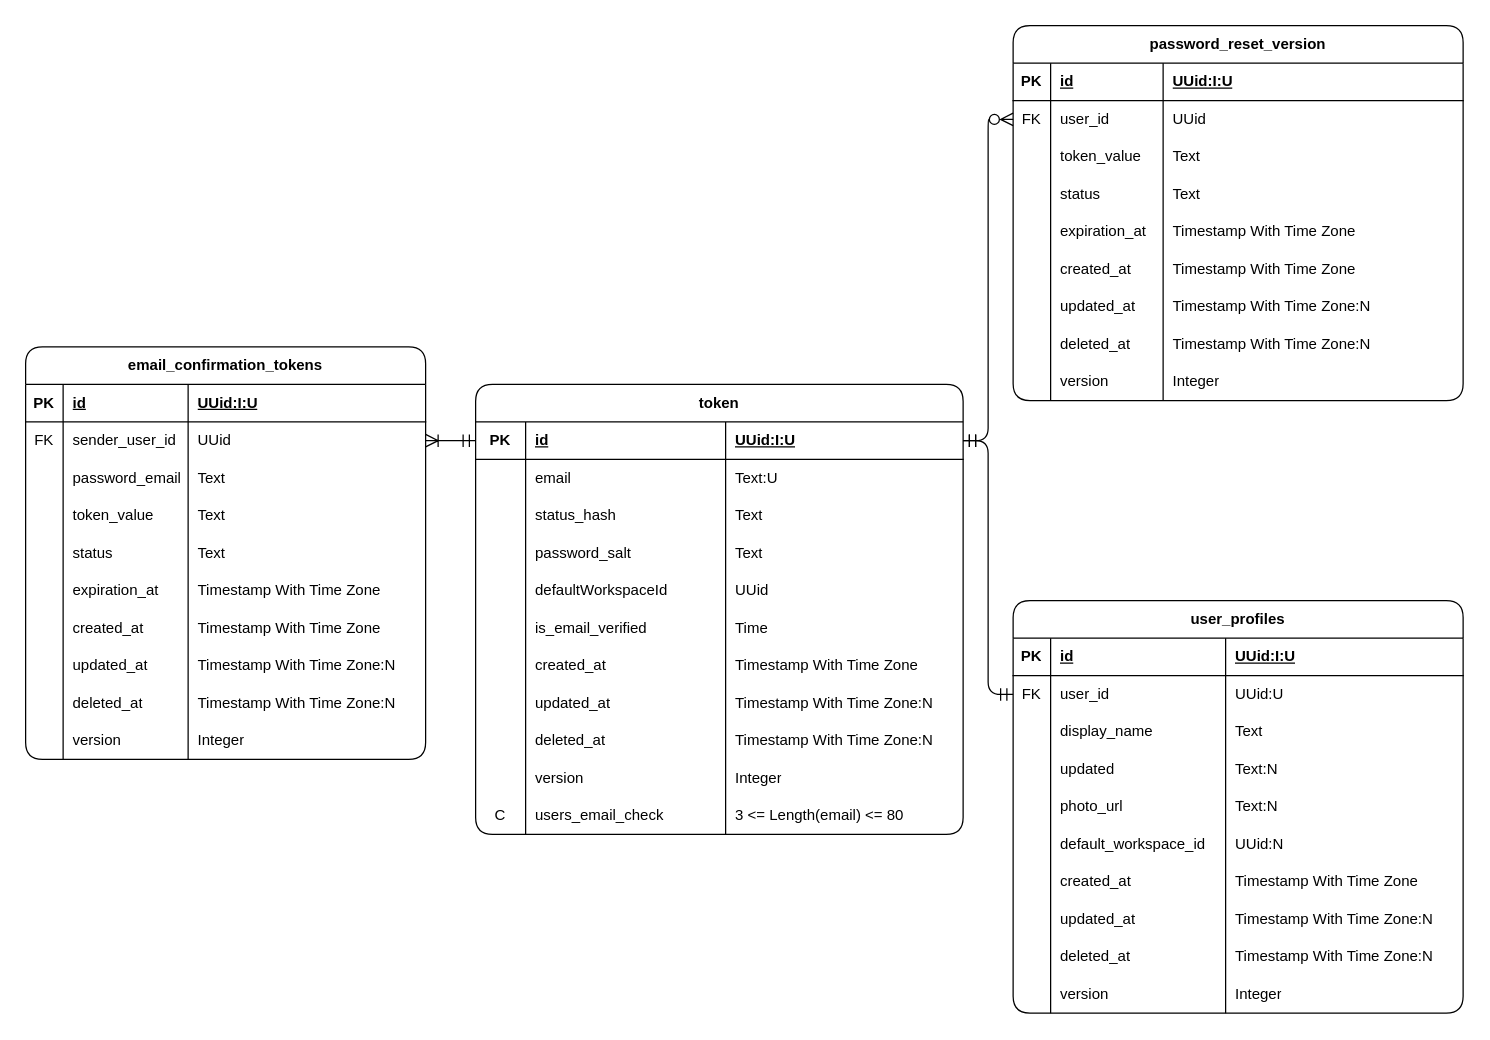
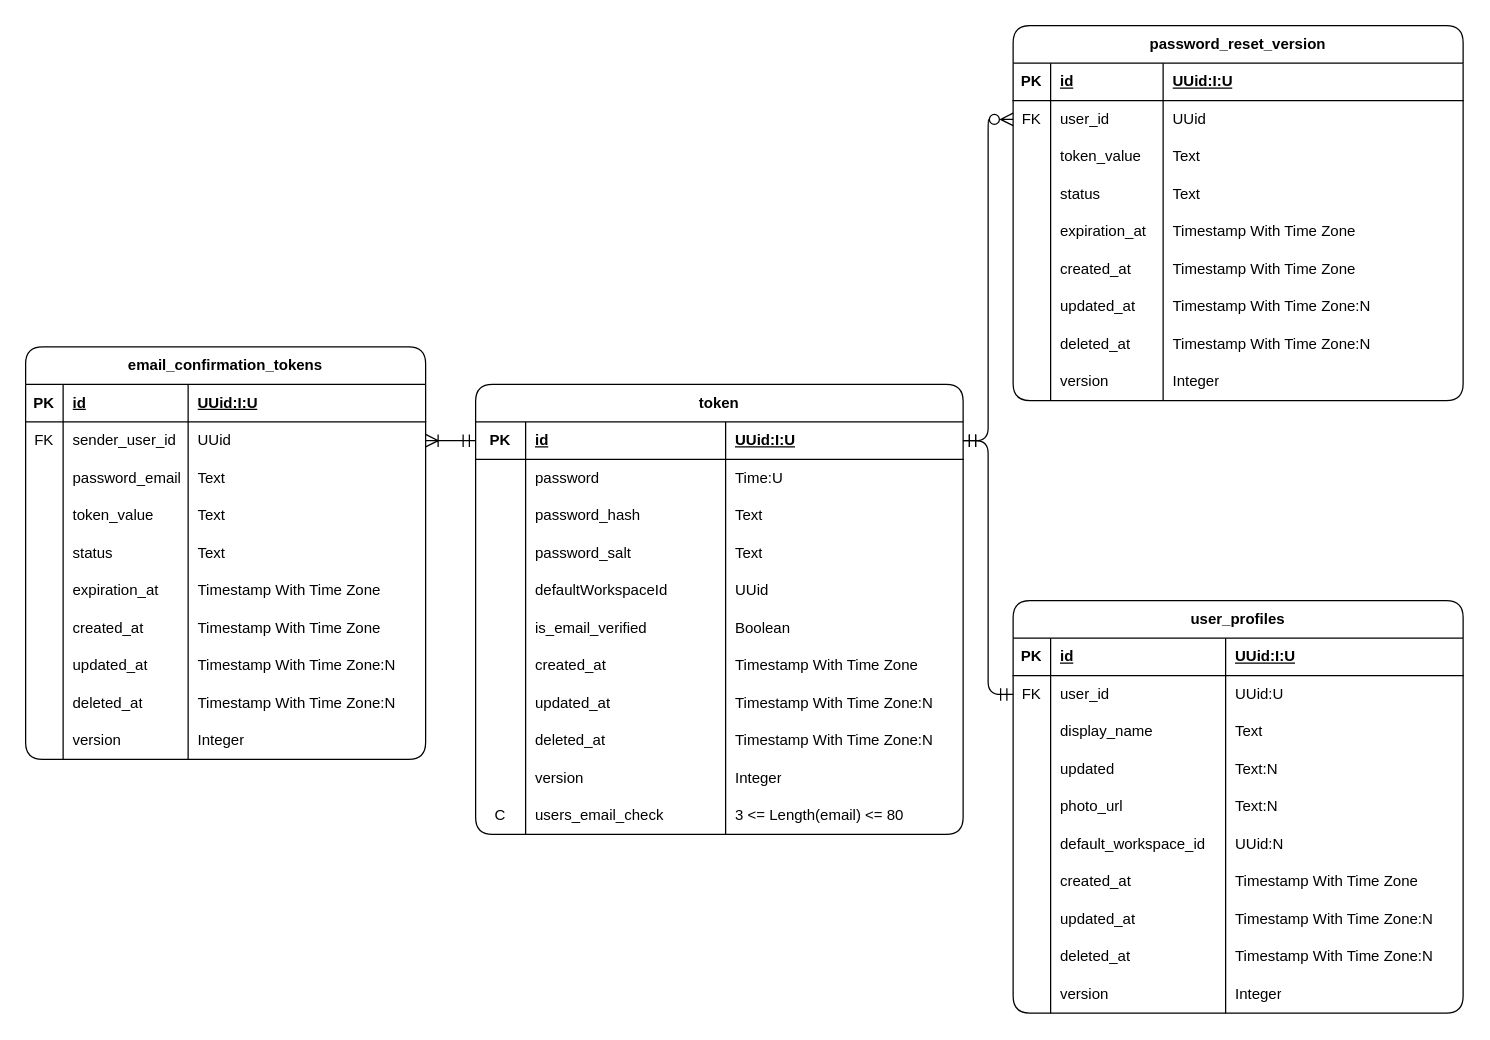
(553, 478) -> (569, 478)
(759, 478) -> (757, 478)
(582, 516) -> (590, 516)
(750, 628) -> (763, 628)
